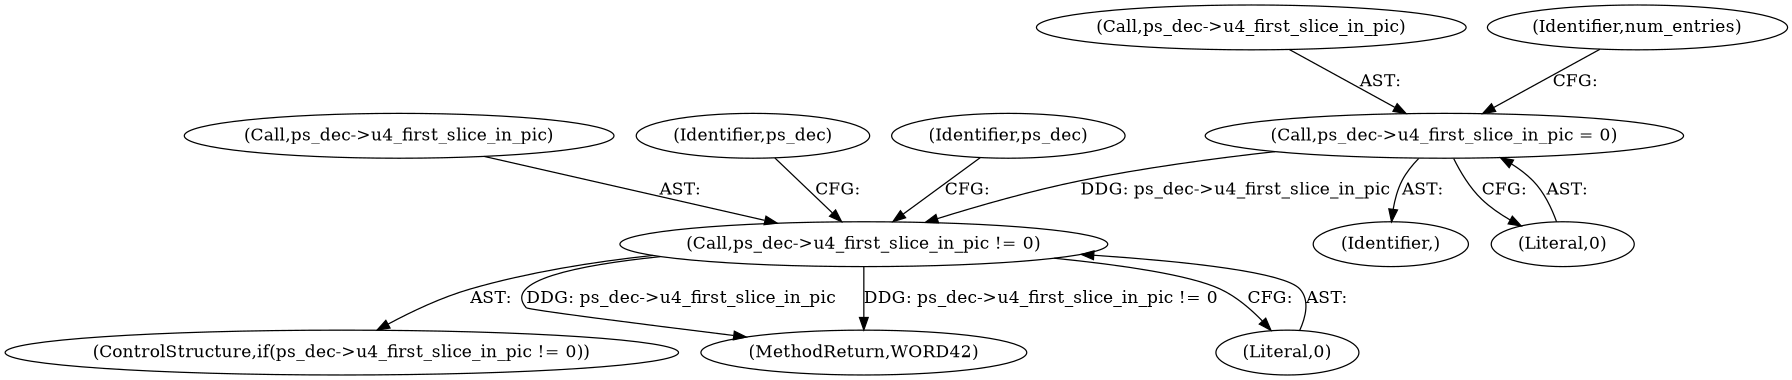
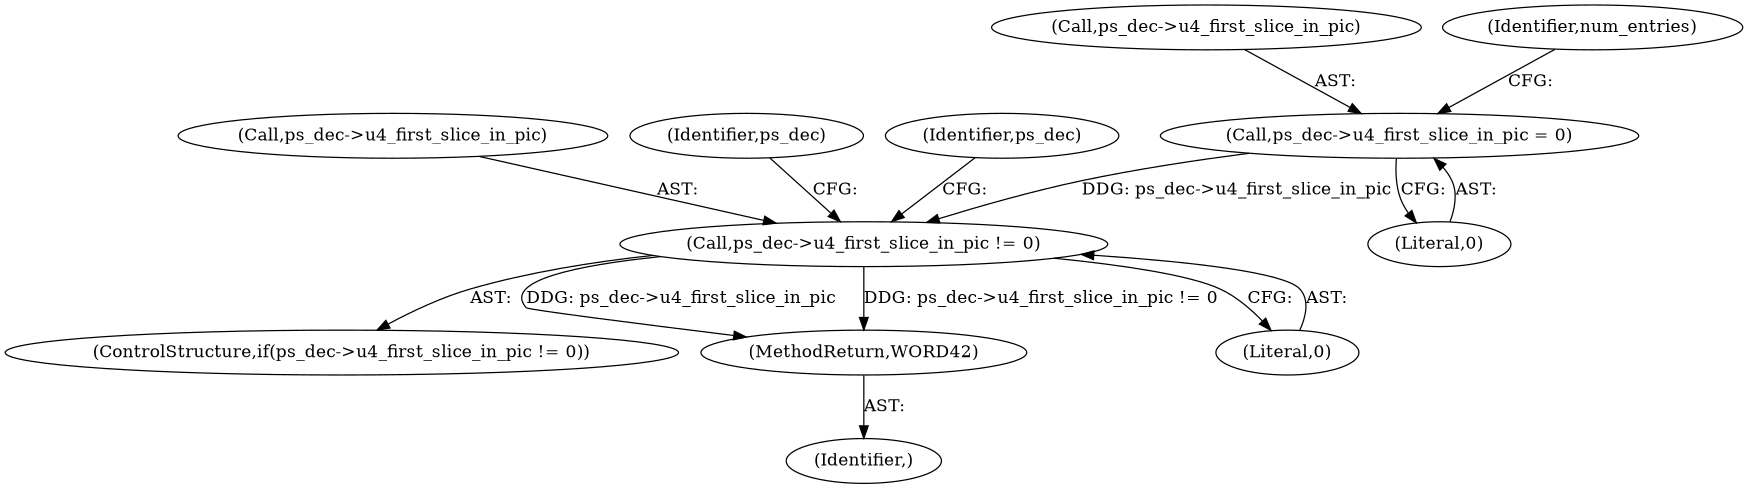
(1402, 182) -> (864, 401)
